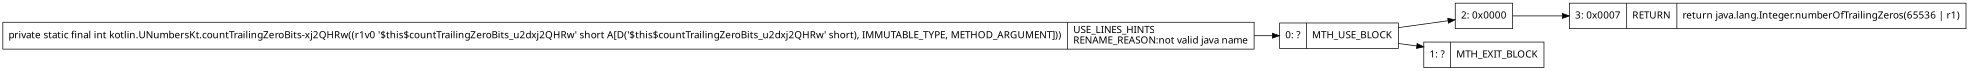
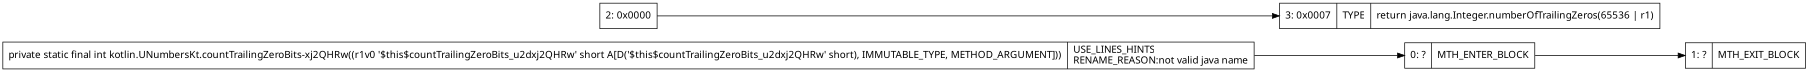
(1652, 16) -> (1354, 16)
(1423, 24) -> none
(1352, 35) -> (1483, 55)
